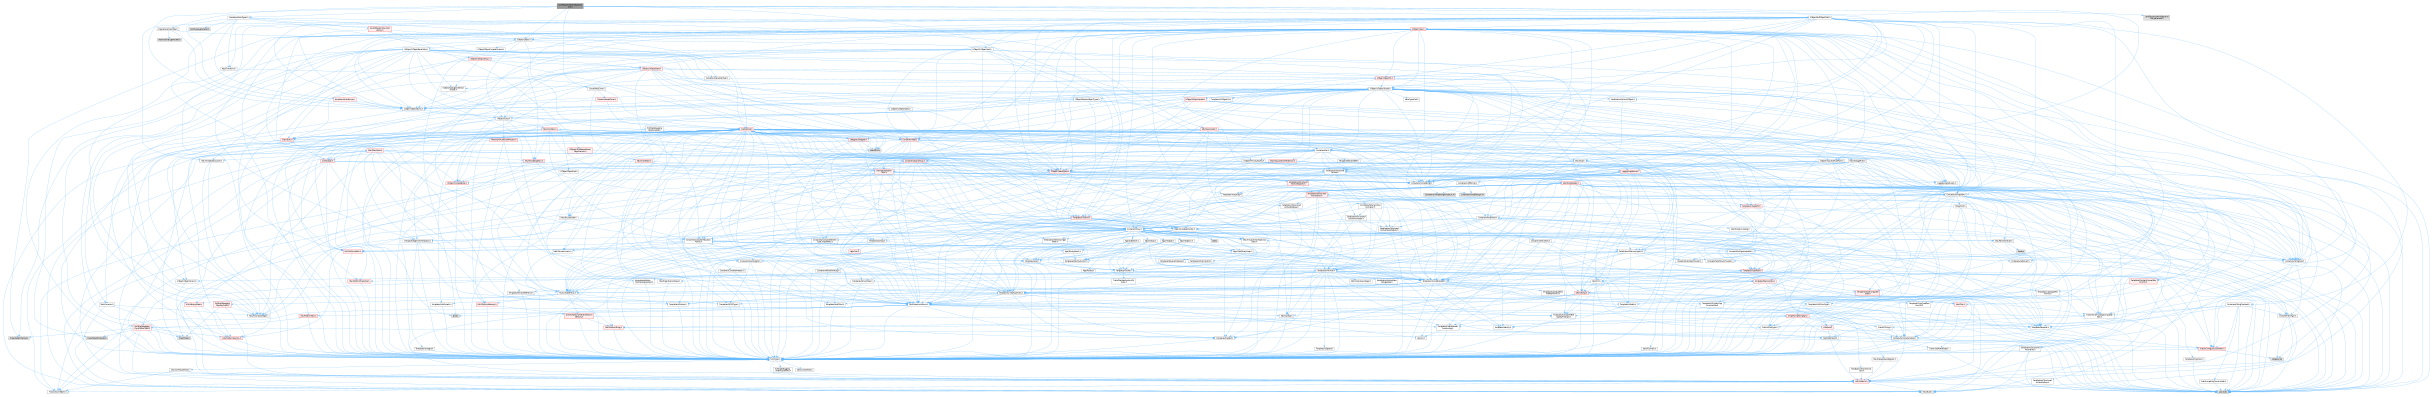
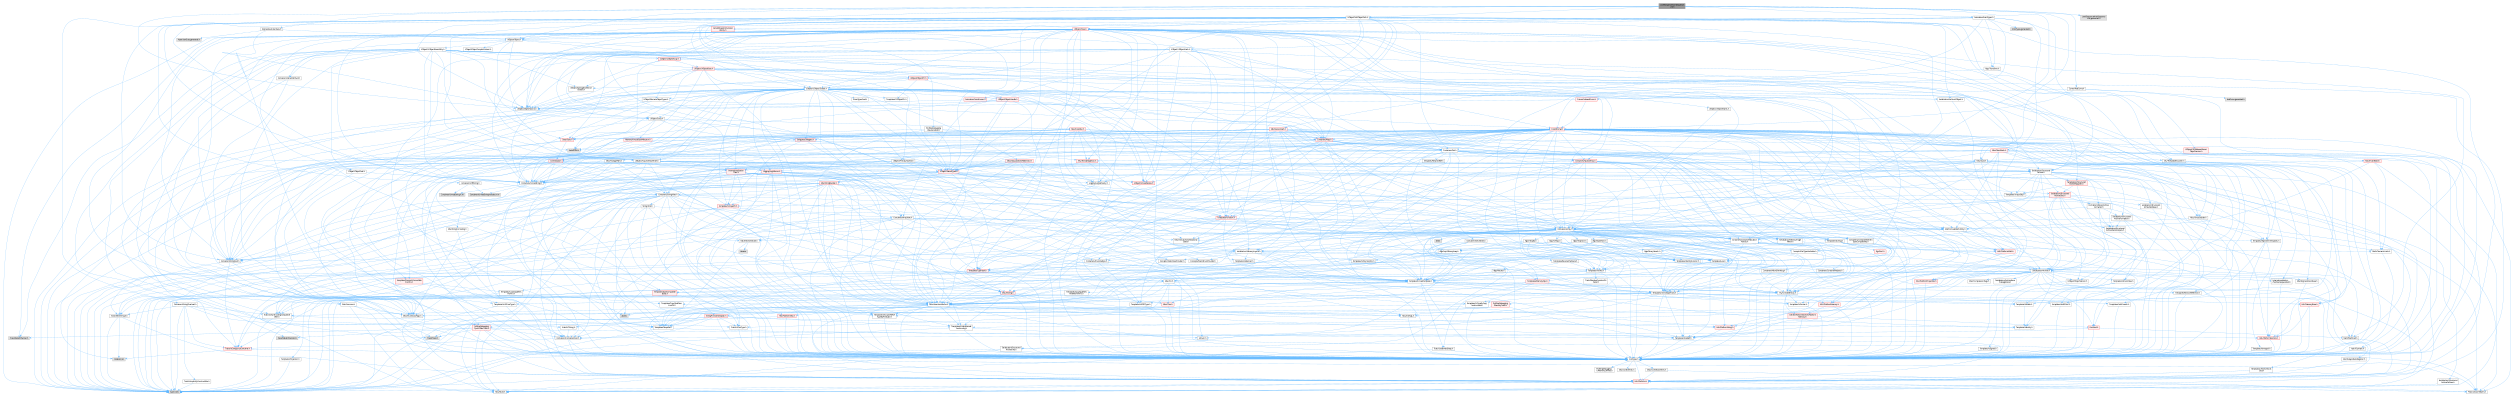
none -> (2235, 99)
